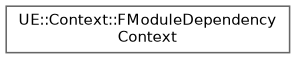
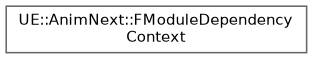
(148, 29) -> (156, 29)
